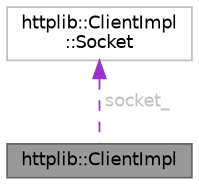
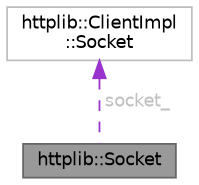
(99, 161) -> (99, 161)
